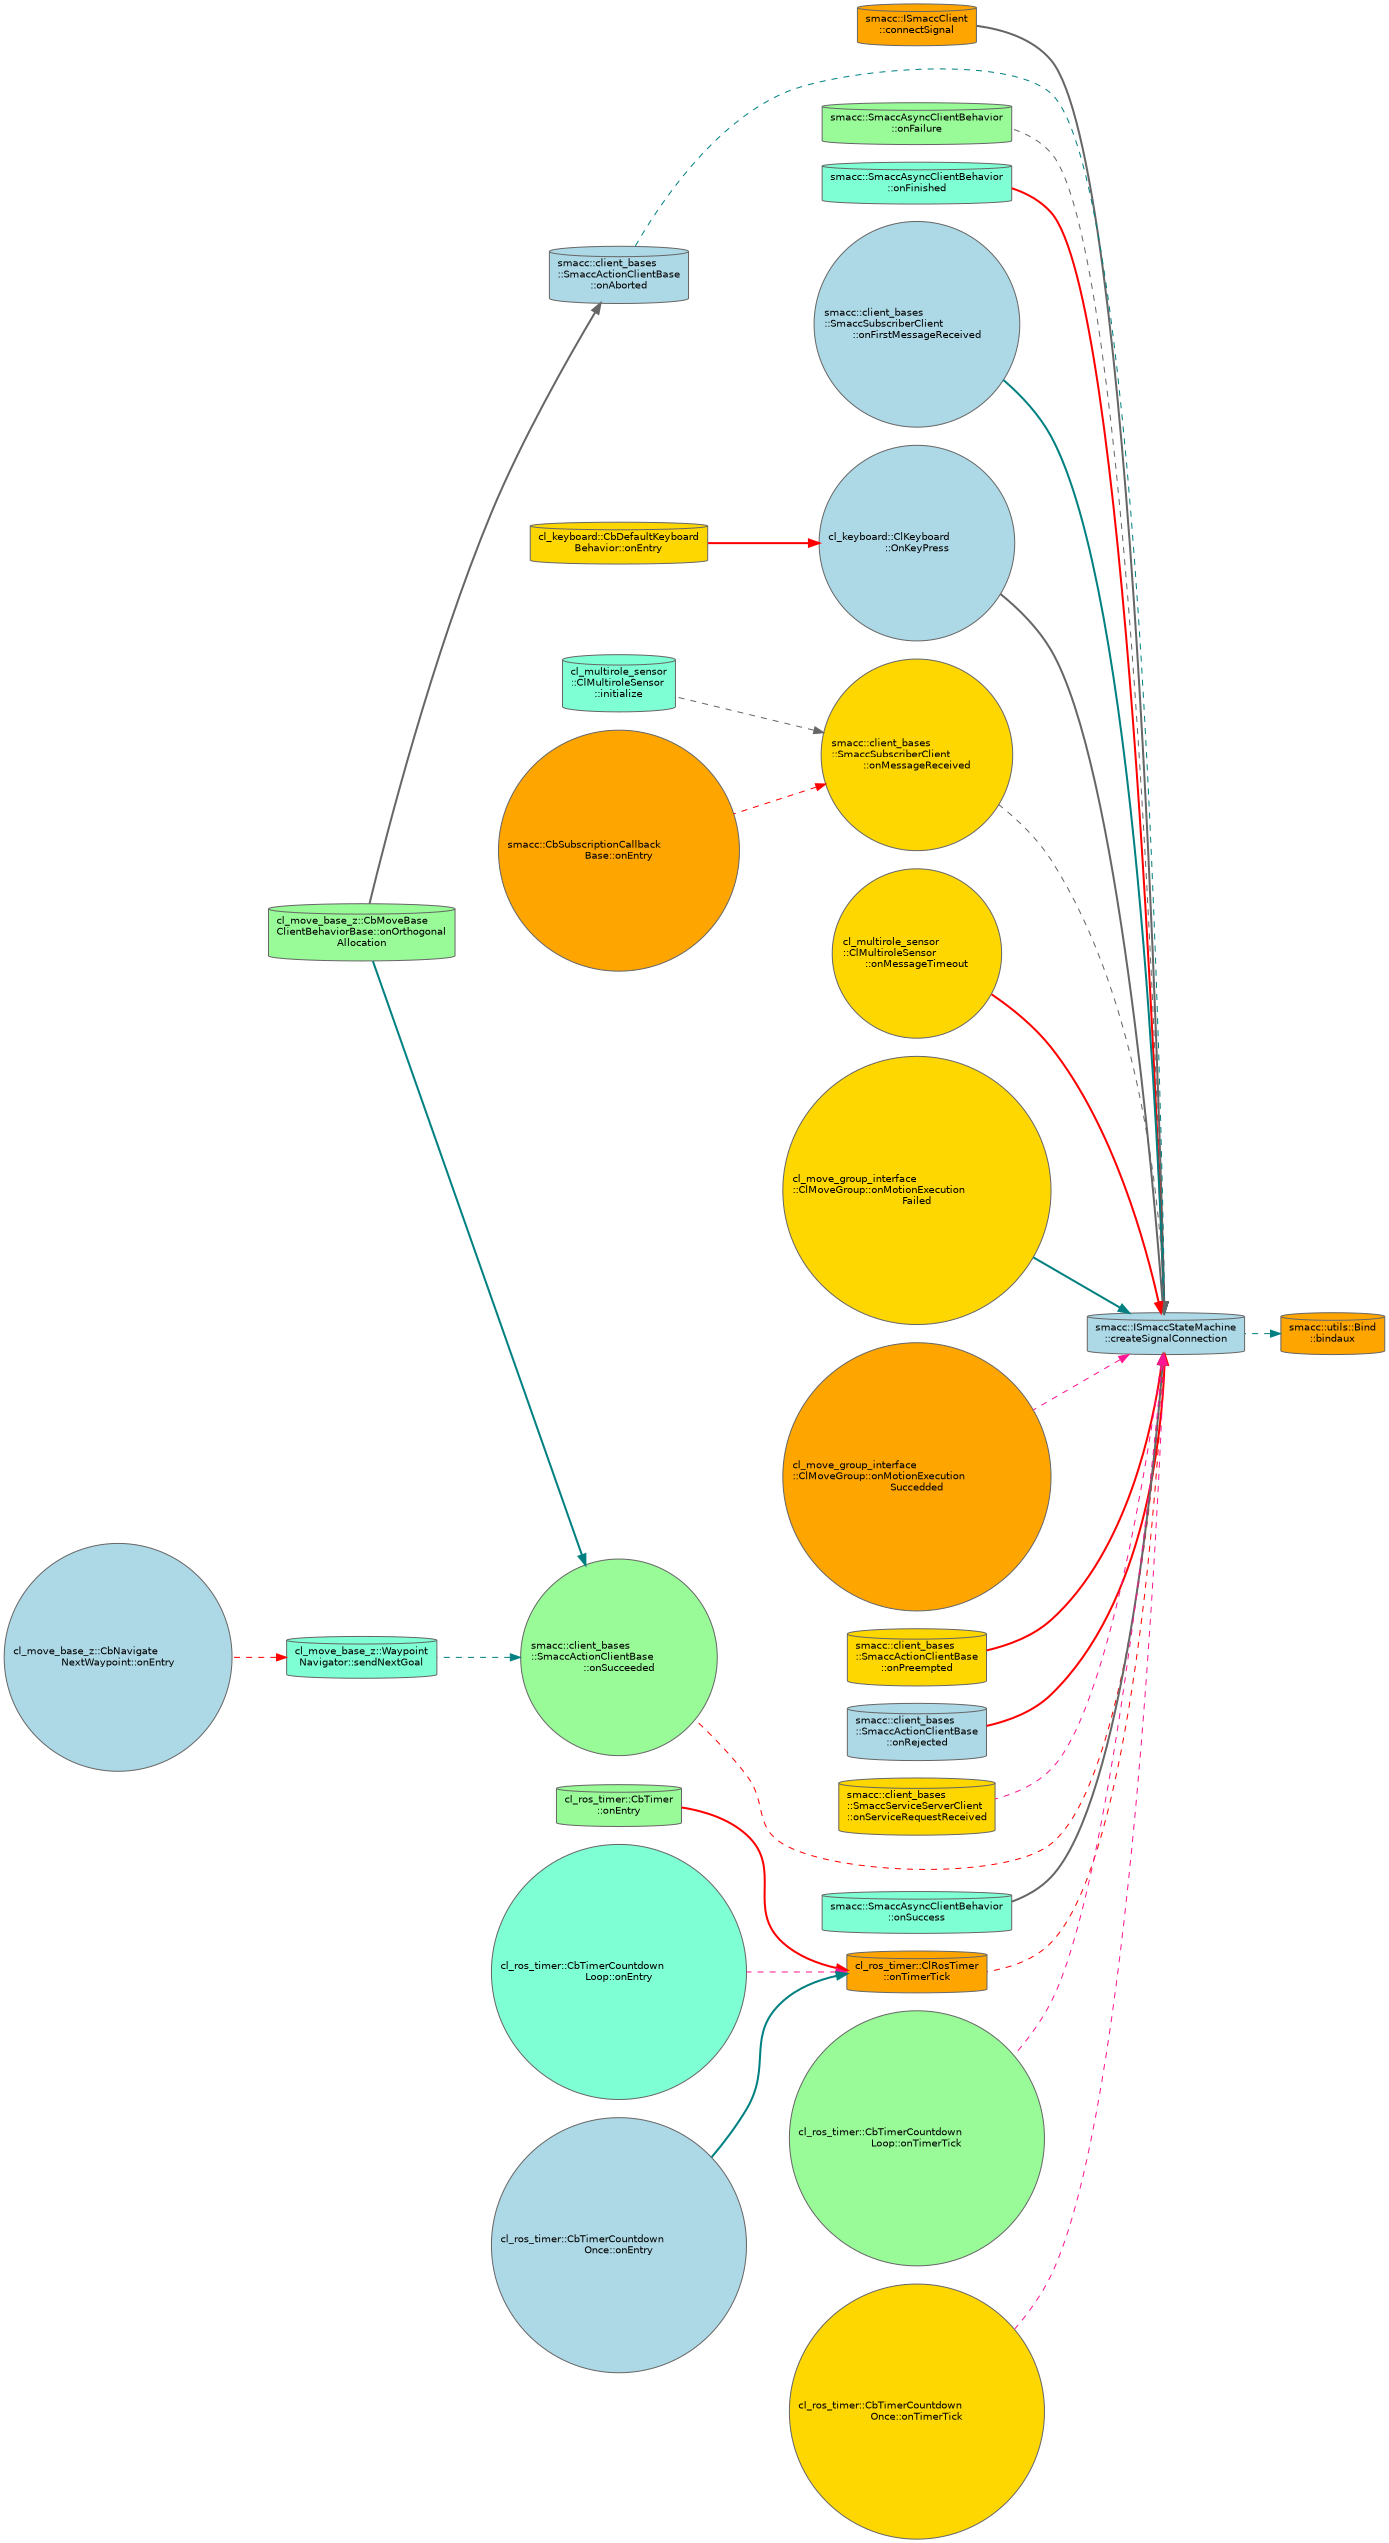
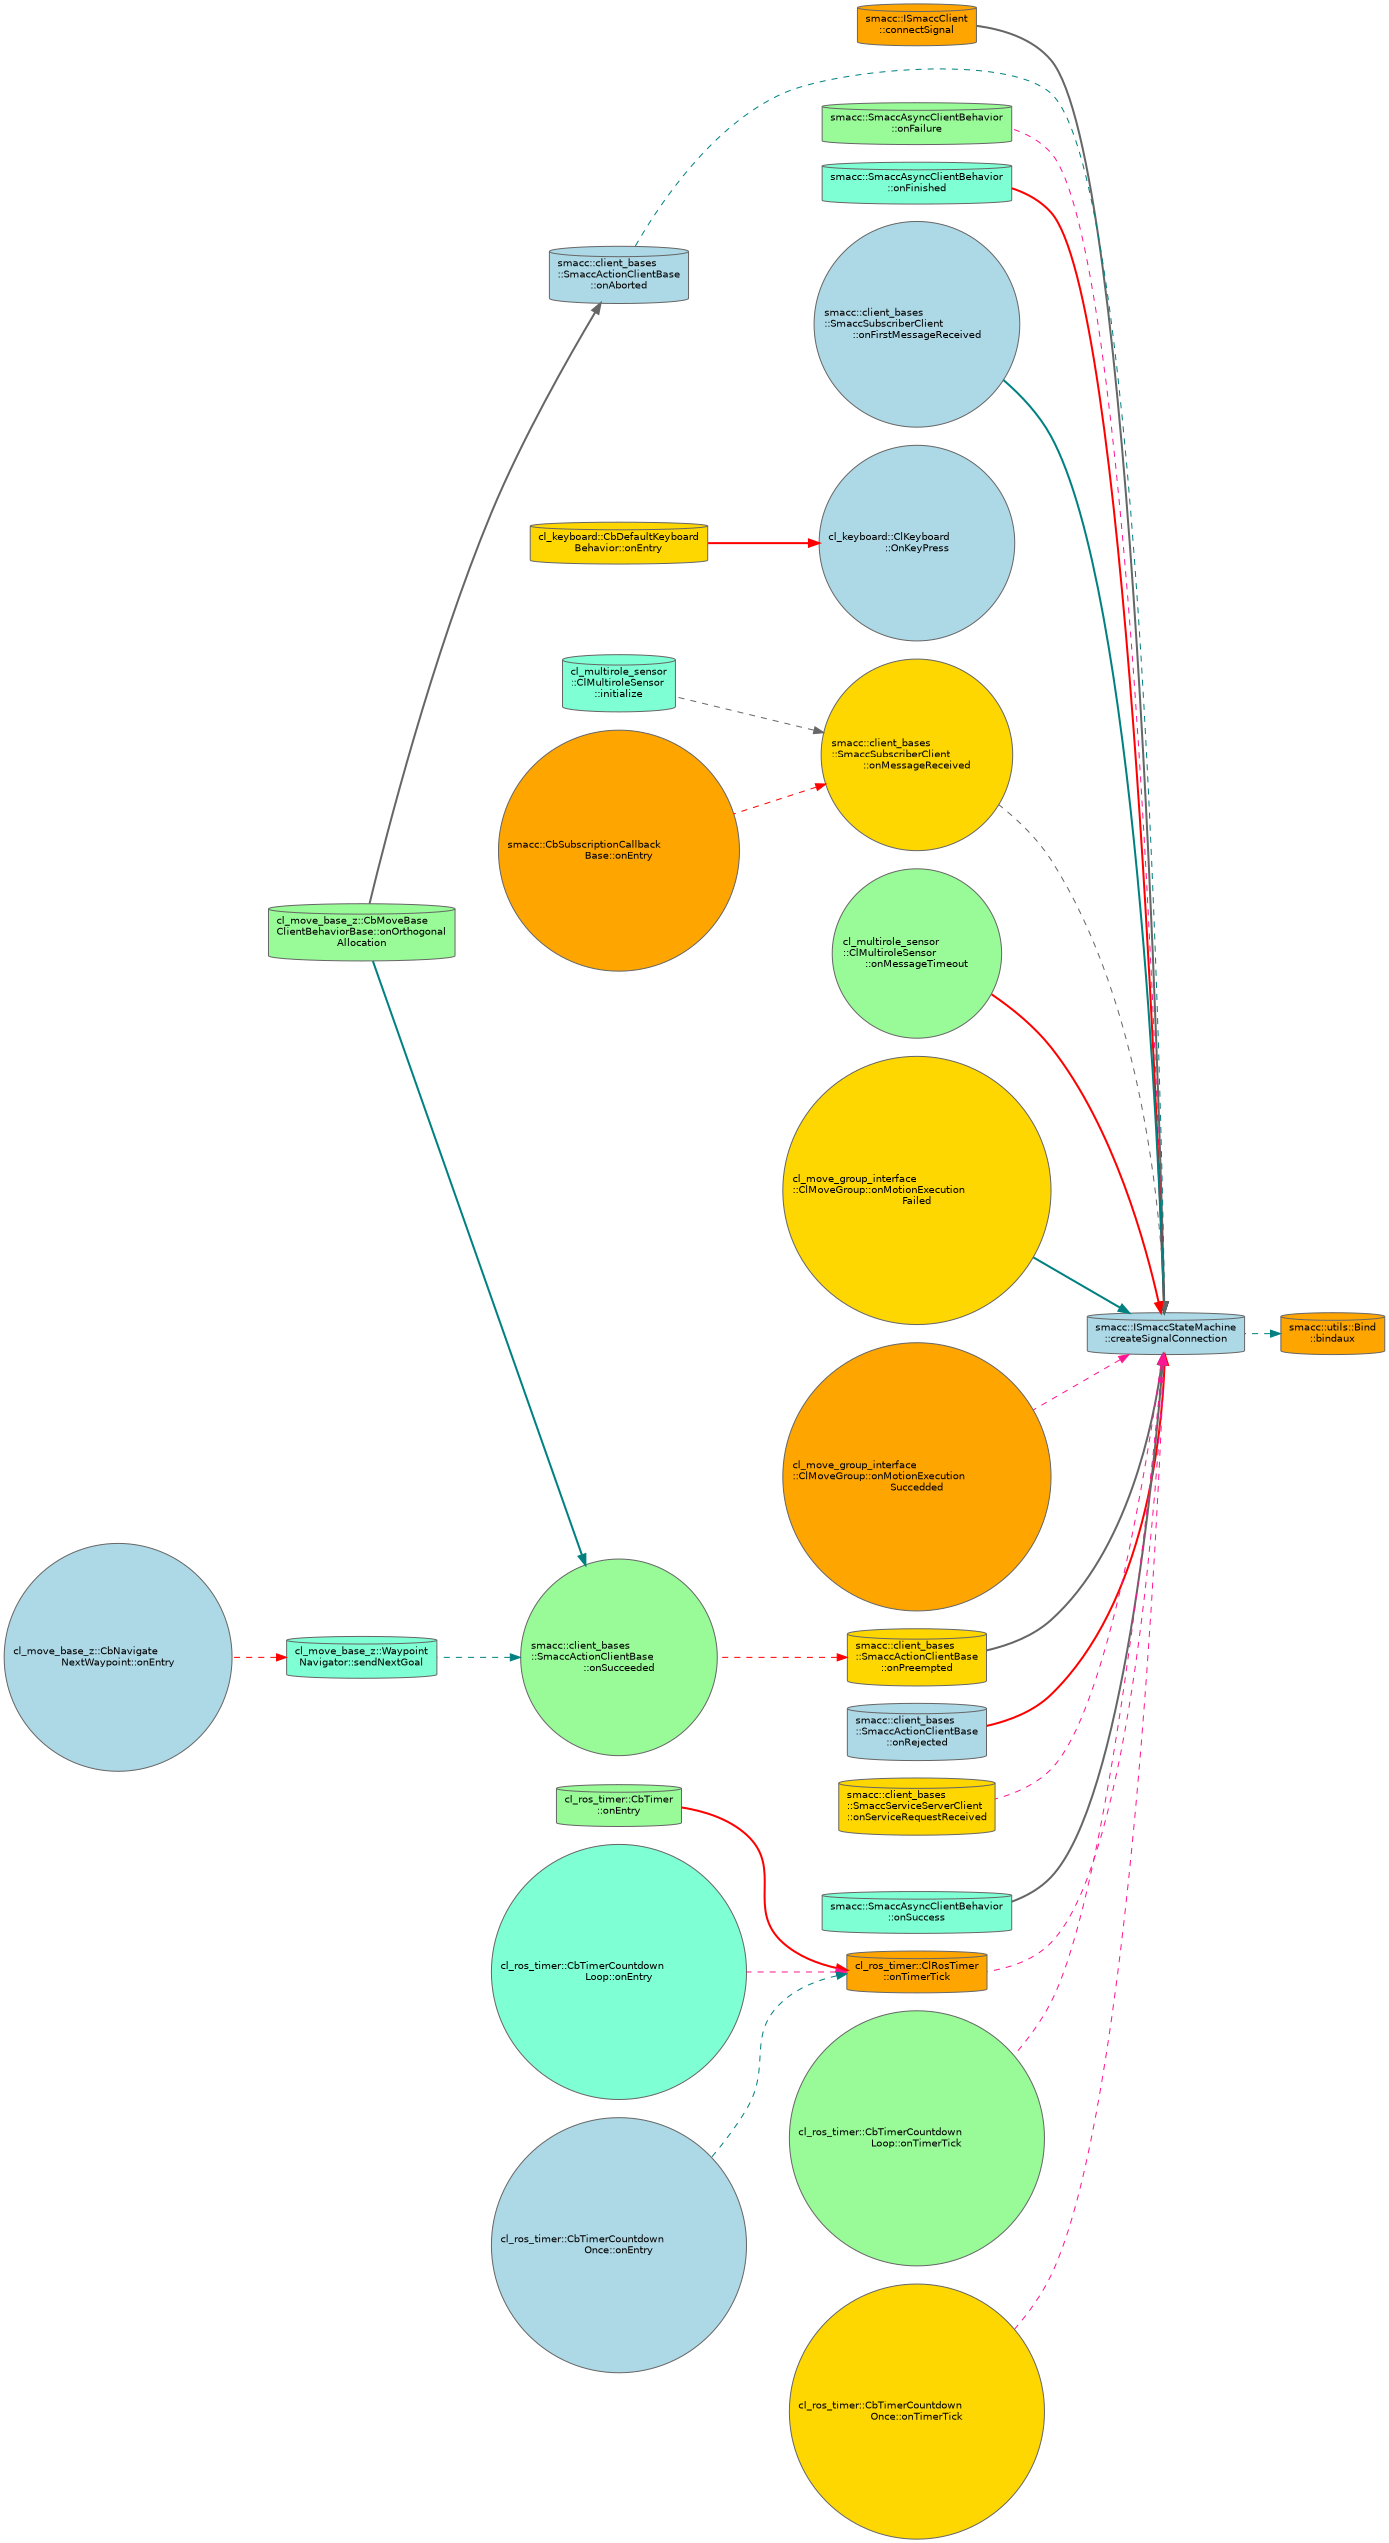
(1121, 520) -> (1121, 520)
(1122, 934) -> none
(917, 953) -> (917, 953)
(1112, 1534) -> (1112, 1534)
(1130, 1696) -> (1130, 1696)
(1072, 1817) -> (777, 1657)
(760, 2053) -> (760, 2053)
